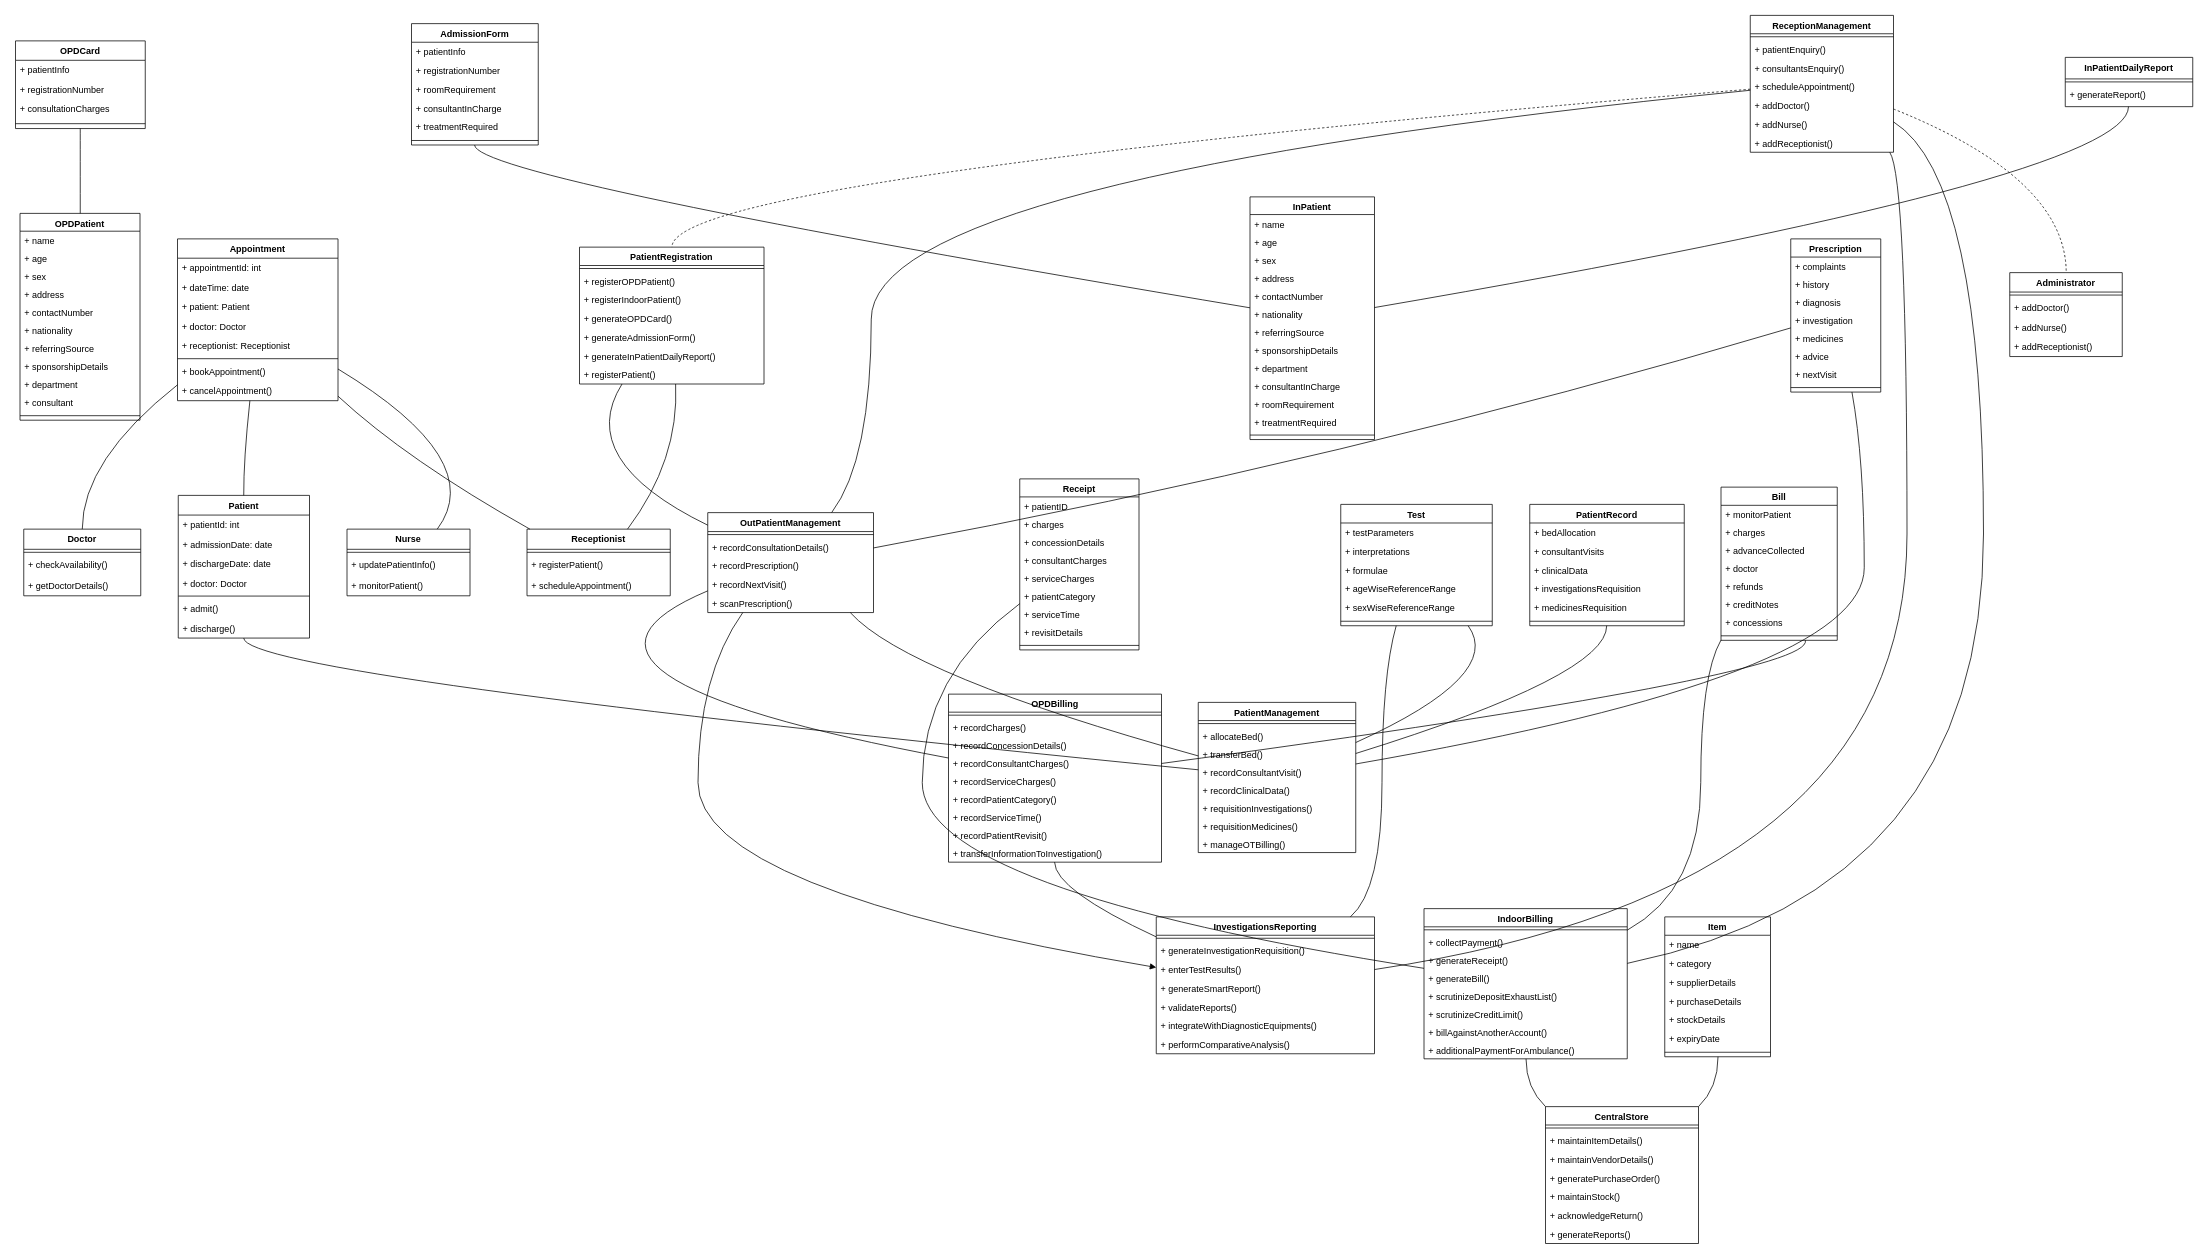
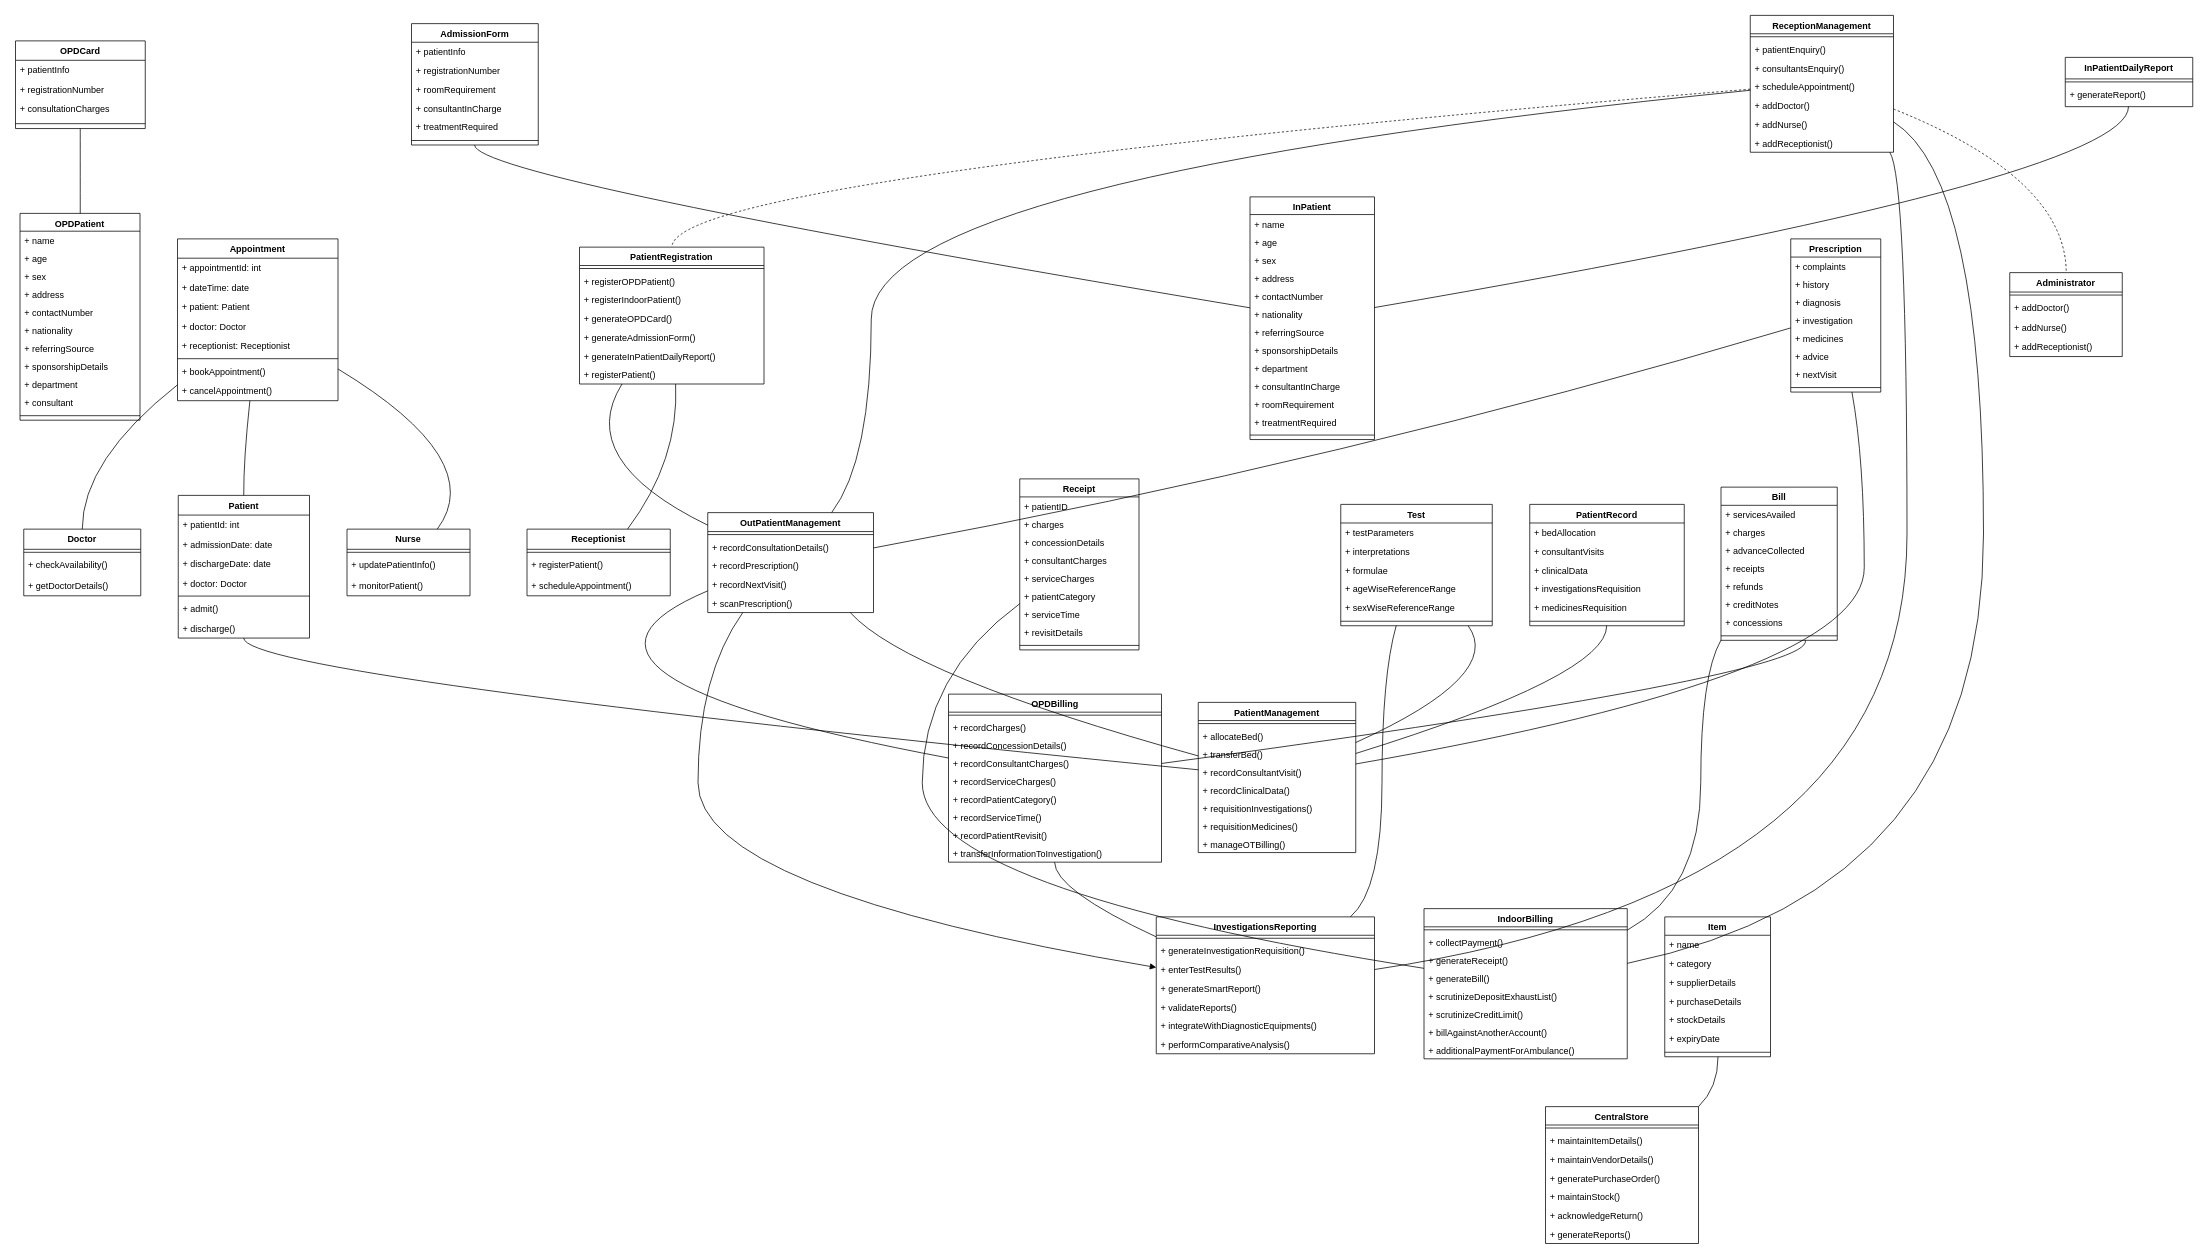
(430, 468) -> none
(1762, 515) -> (1763, 515)
(1744, 569) -> (1748, 569)
(1531, 1085) -> none
